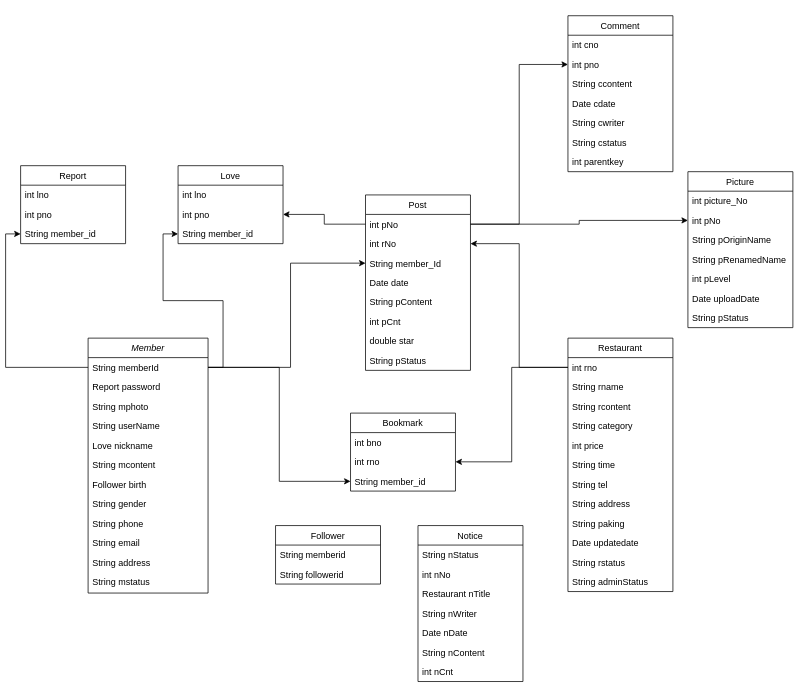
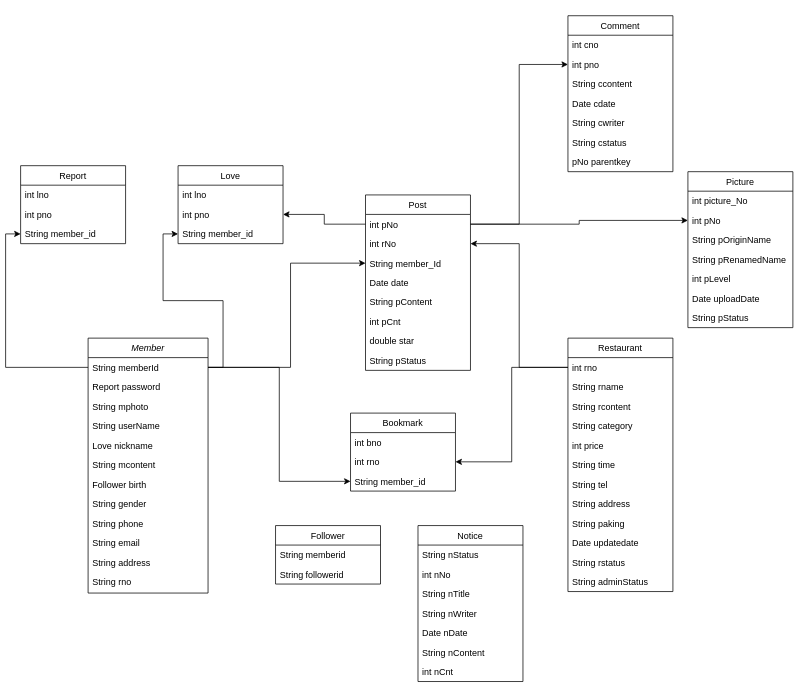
(603, 162) -> (604, 162)
(126, 582) -> (116, 582)
(462, 594) -> (450, 594)
